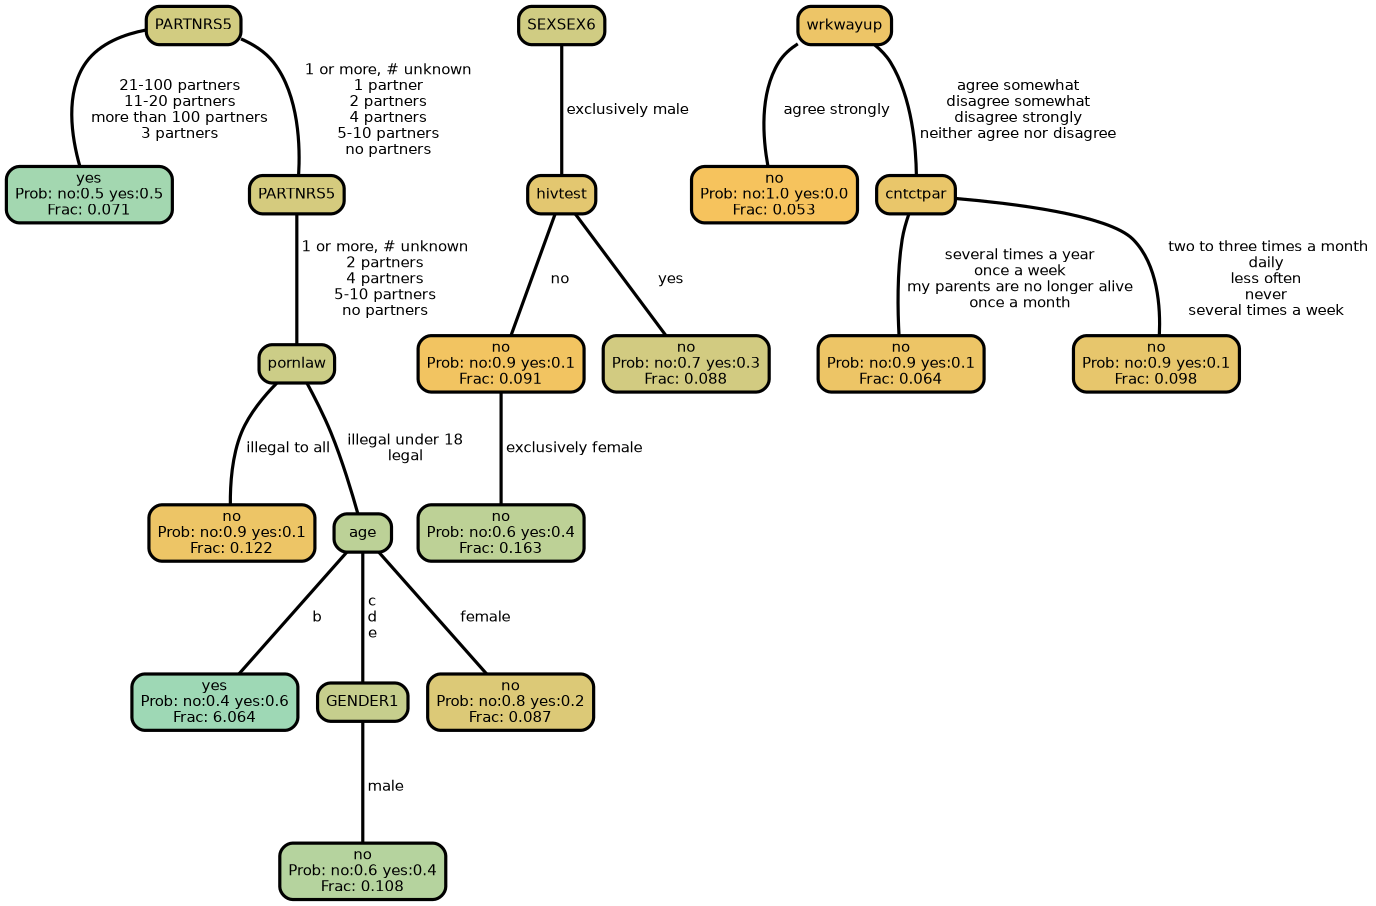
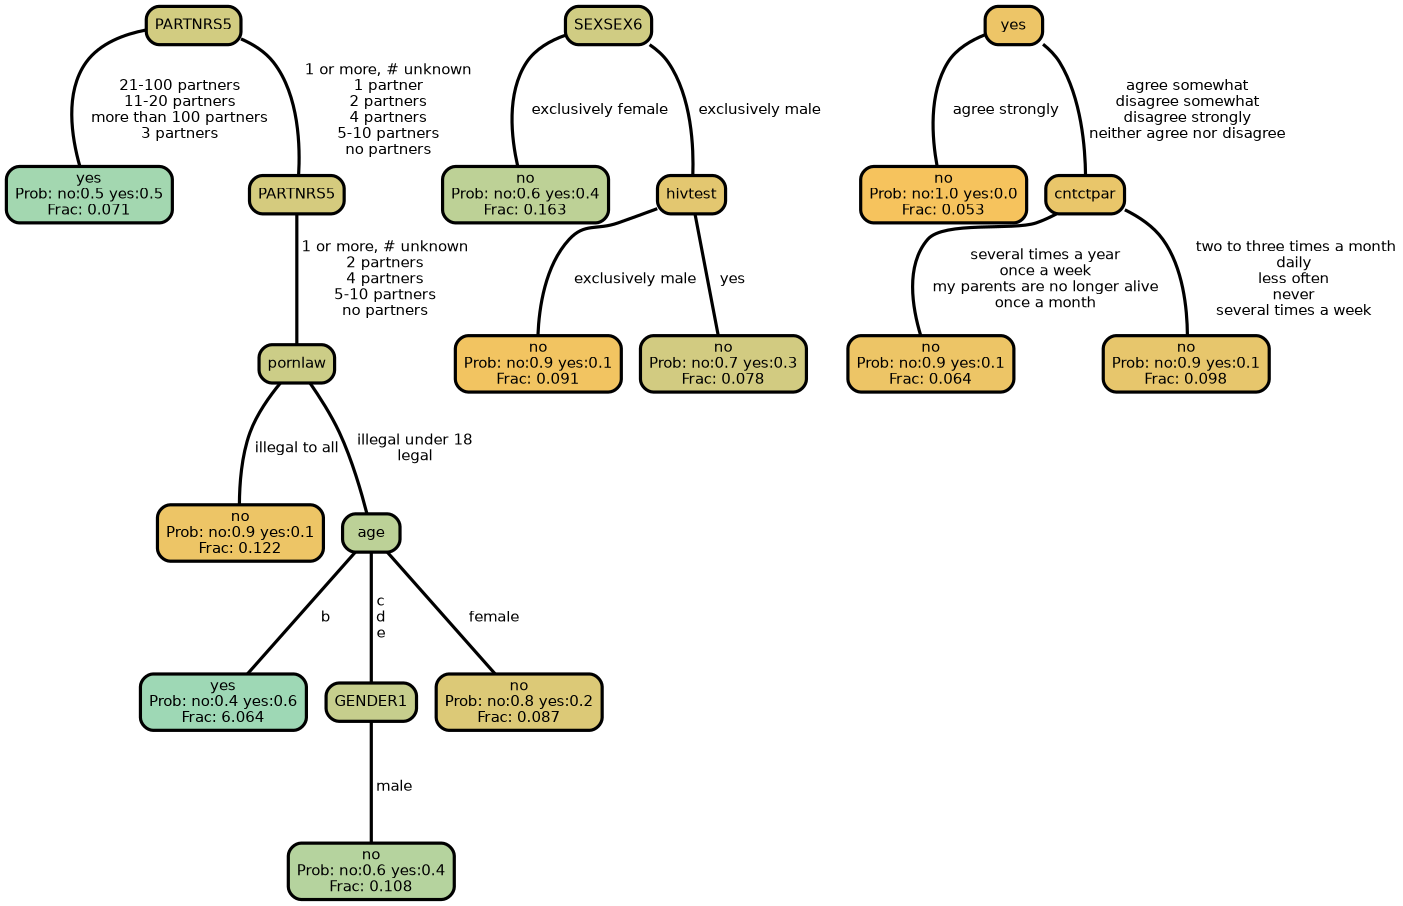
(845, 26) -> (1014, 26)
(557, 279) -> (633, 279)
(686, 364) -> (723, 364)
(501, 448) -> (515, 90)
